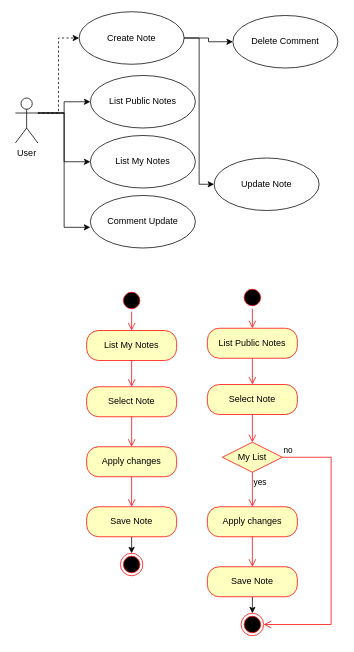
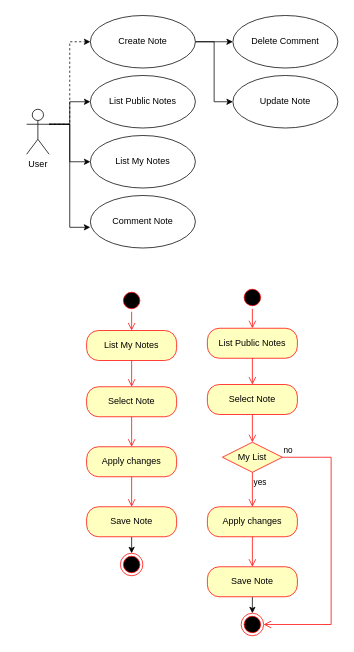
(132, 38) -> (143, 42)
(27, 120) -> (38, 132)
(267, 184) -> (285, 102)
(143, 222) -> (143, 222)
